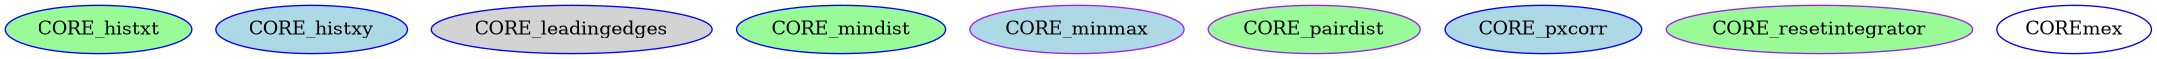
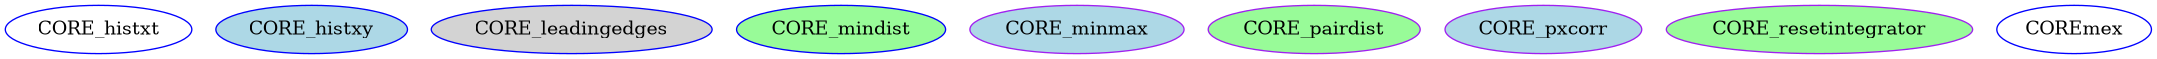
(99, 29) -> (99, 29)
(1543, 29) -> (1543, 29)
